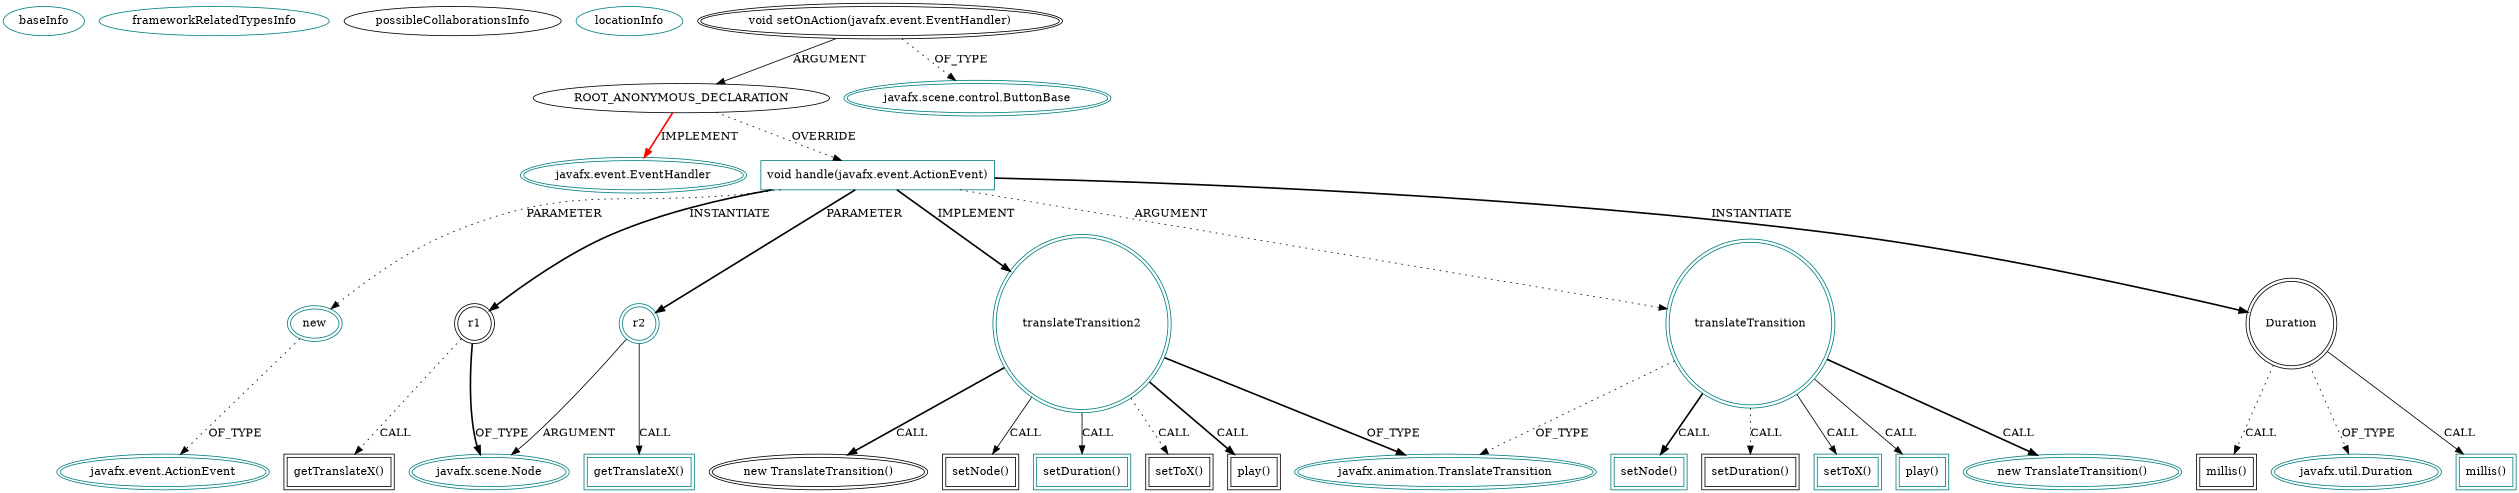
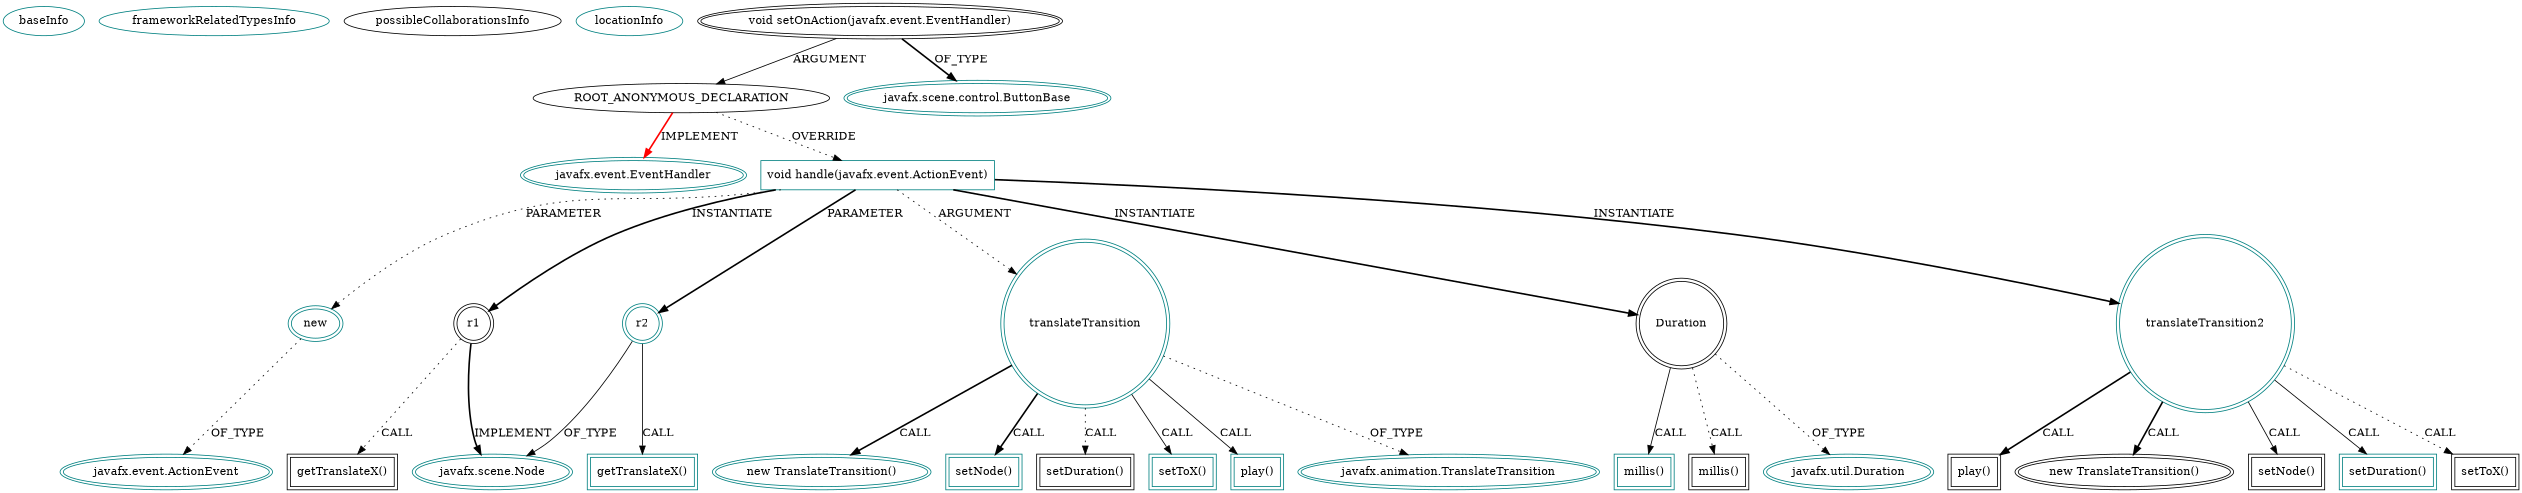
(926, 57) -> (926, 57)
(976, 214) -> (1634, 214)
(1281, 405) -> none
(503, 433) -> (513, 433)
(579, 433) -> (591, 433)
